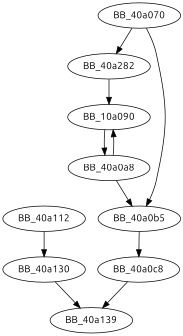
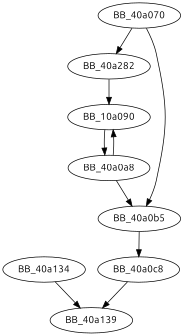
(44, 219) -> none
(44, 270) -> (44, 270)
